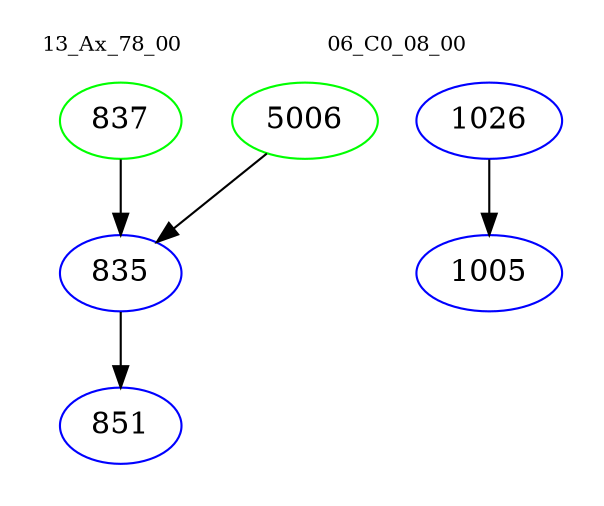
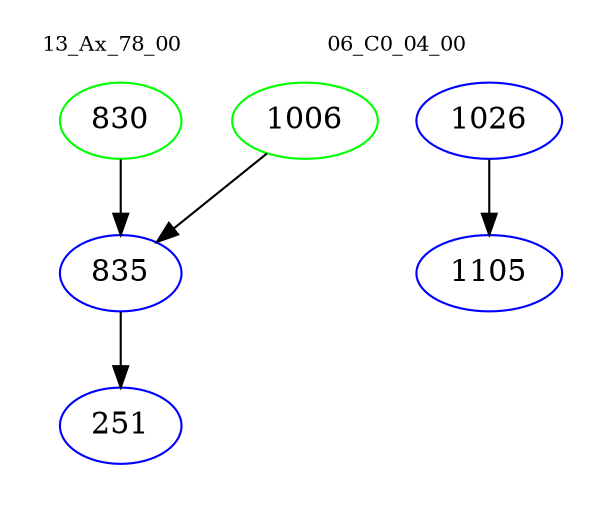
(397, 46) -> (397, 46)
(121, 121) -> (121, 121)
(305, 121) -> (305, 121)
(489, 273) -> (489, 273)
(121, 426) -> (121, 426)
